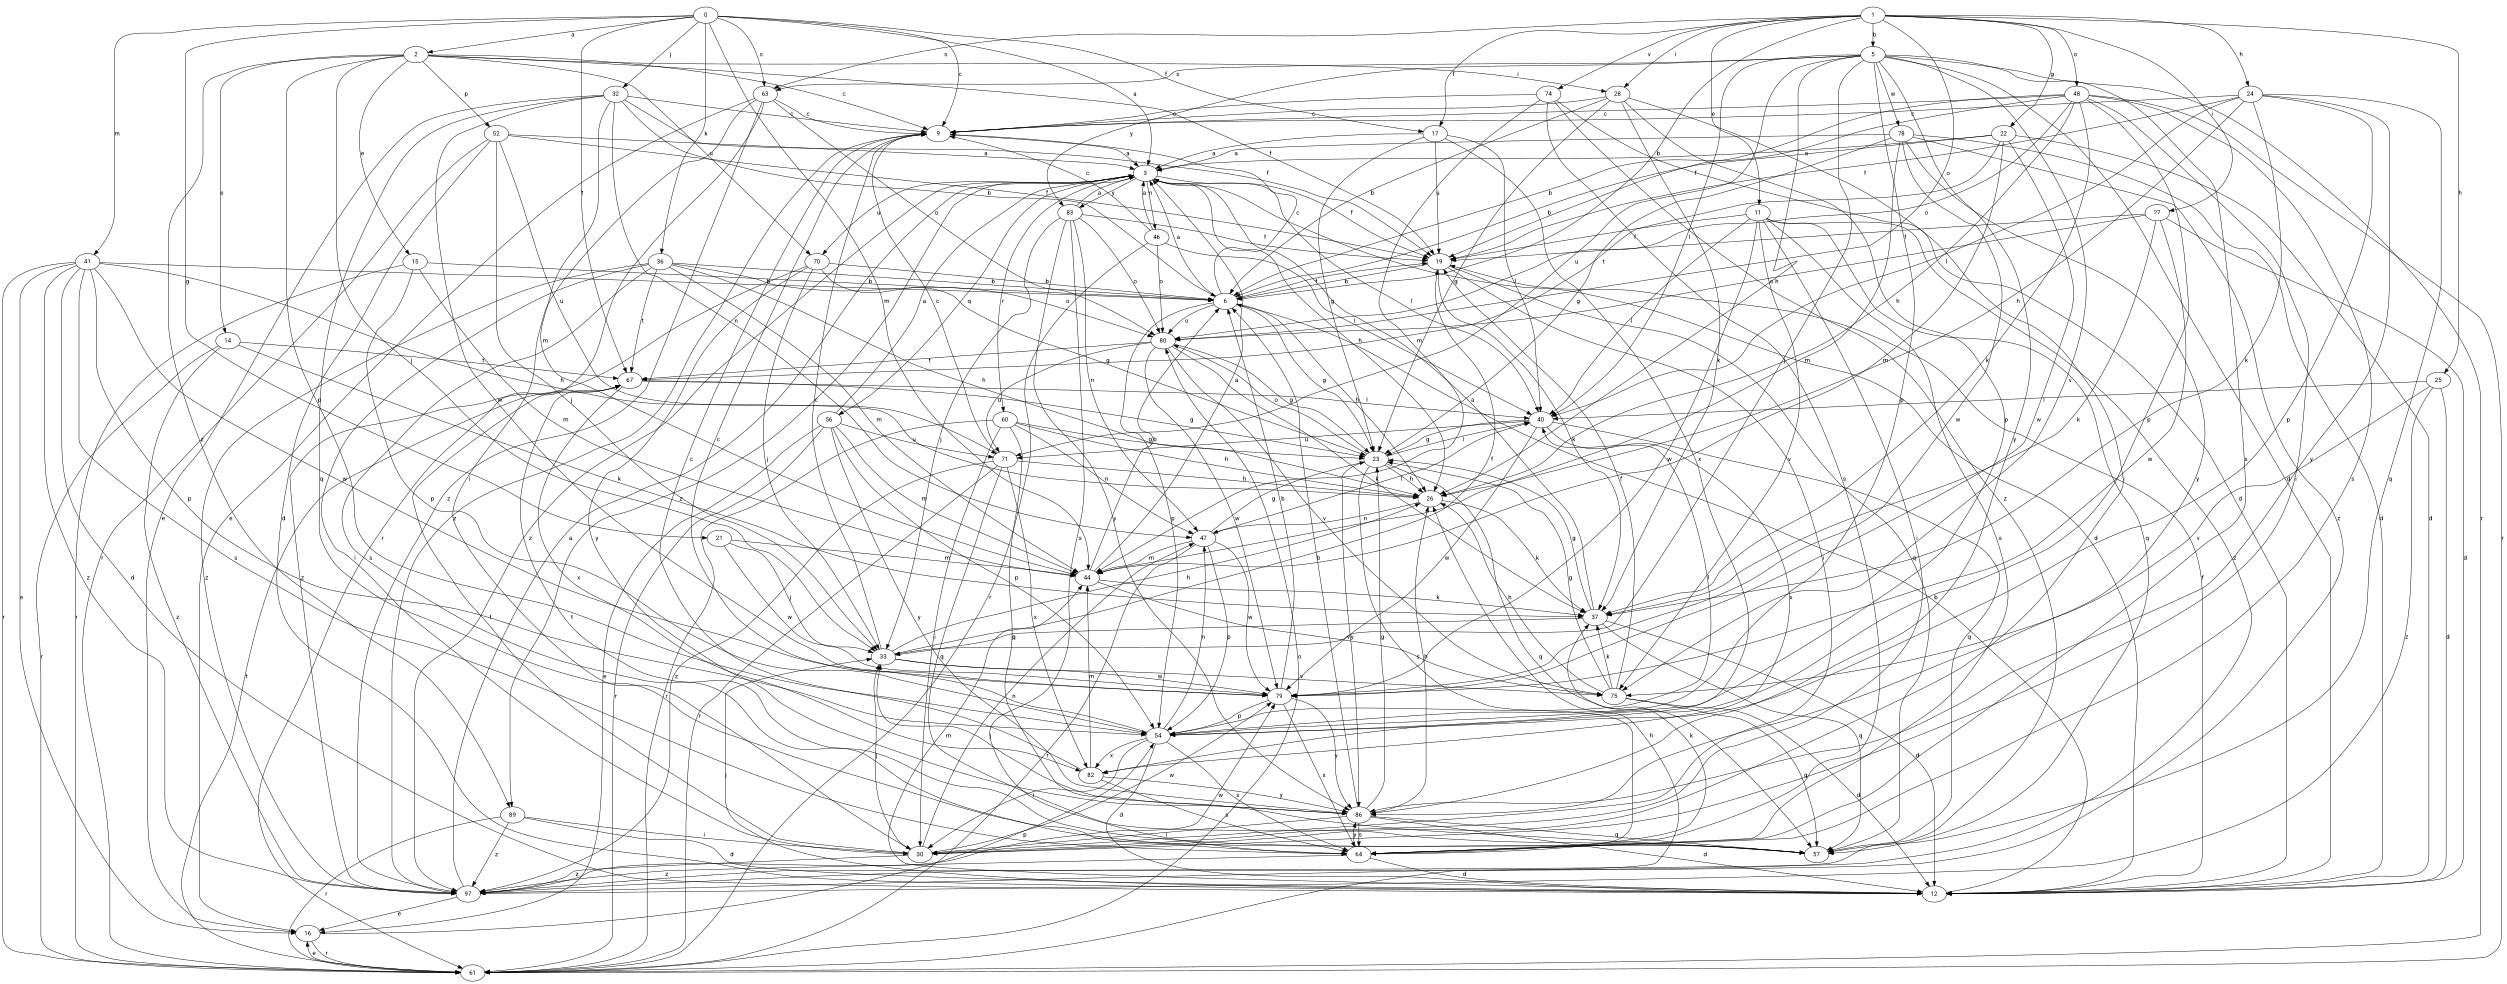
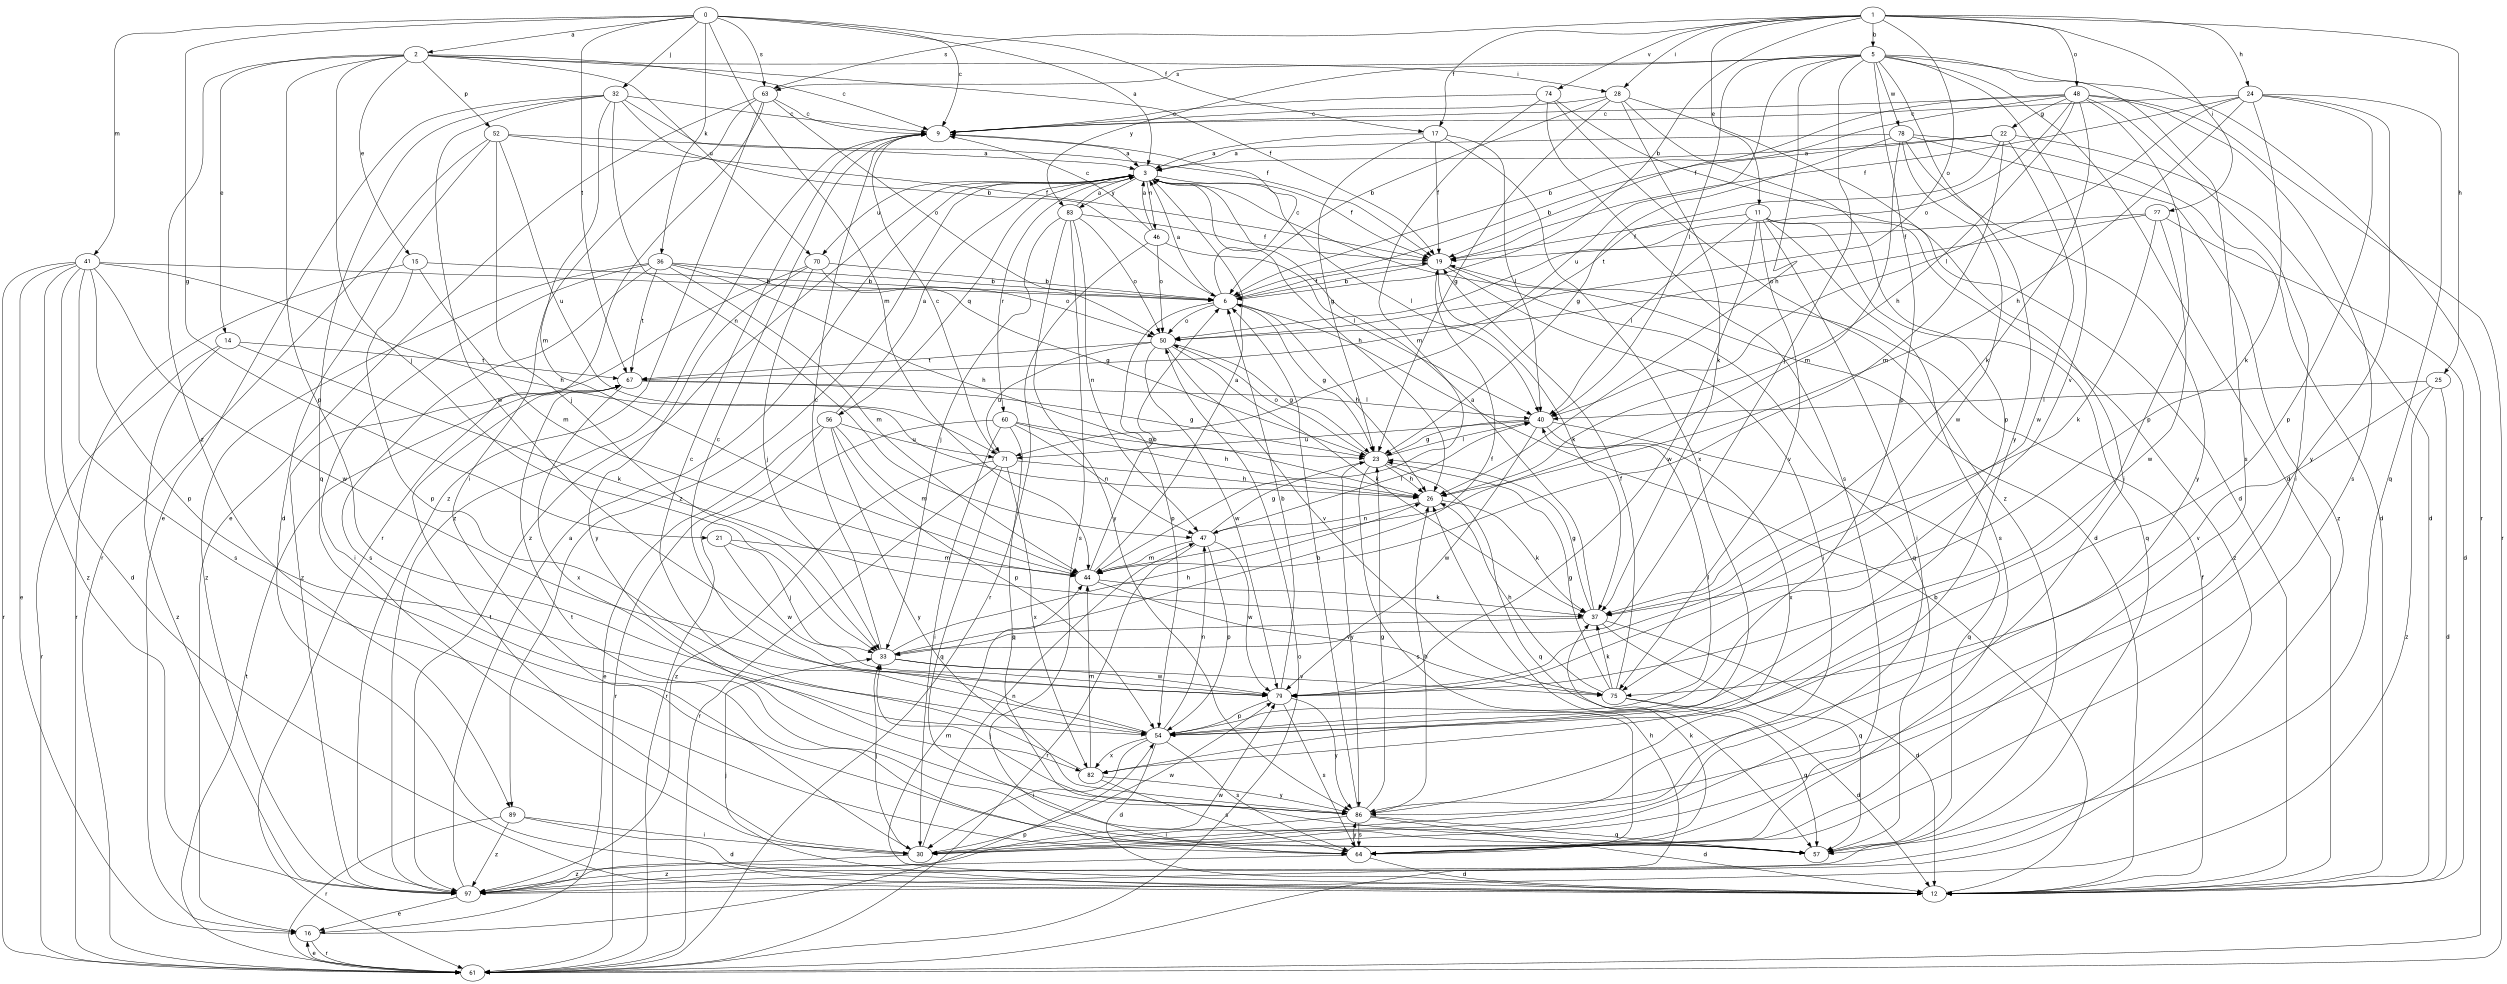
(2036, 30) -> (2041, 111)
(1438, 193) -> (1438, 193)
(1163, 341) -> (1163, 341)
